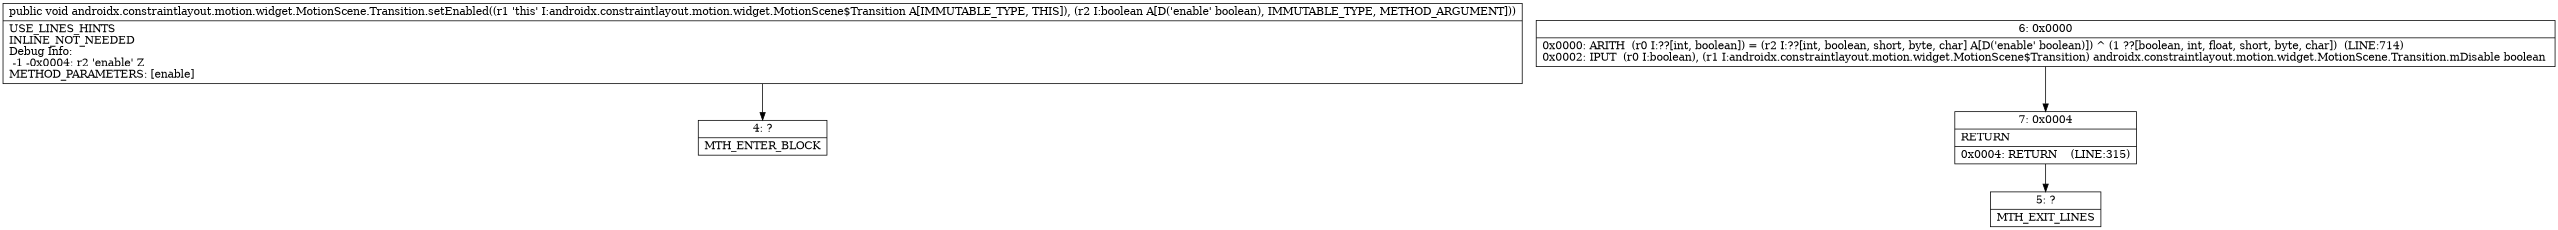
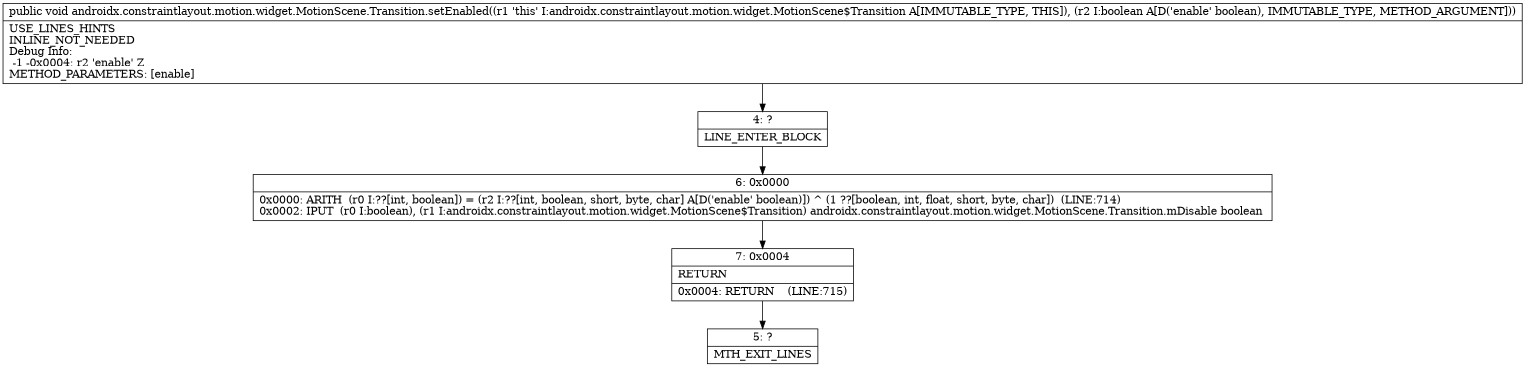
(763, 146) -> (763, 137)
(2046, 155) -> (763, 292)
none -> (763, 157)
